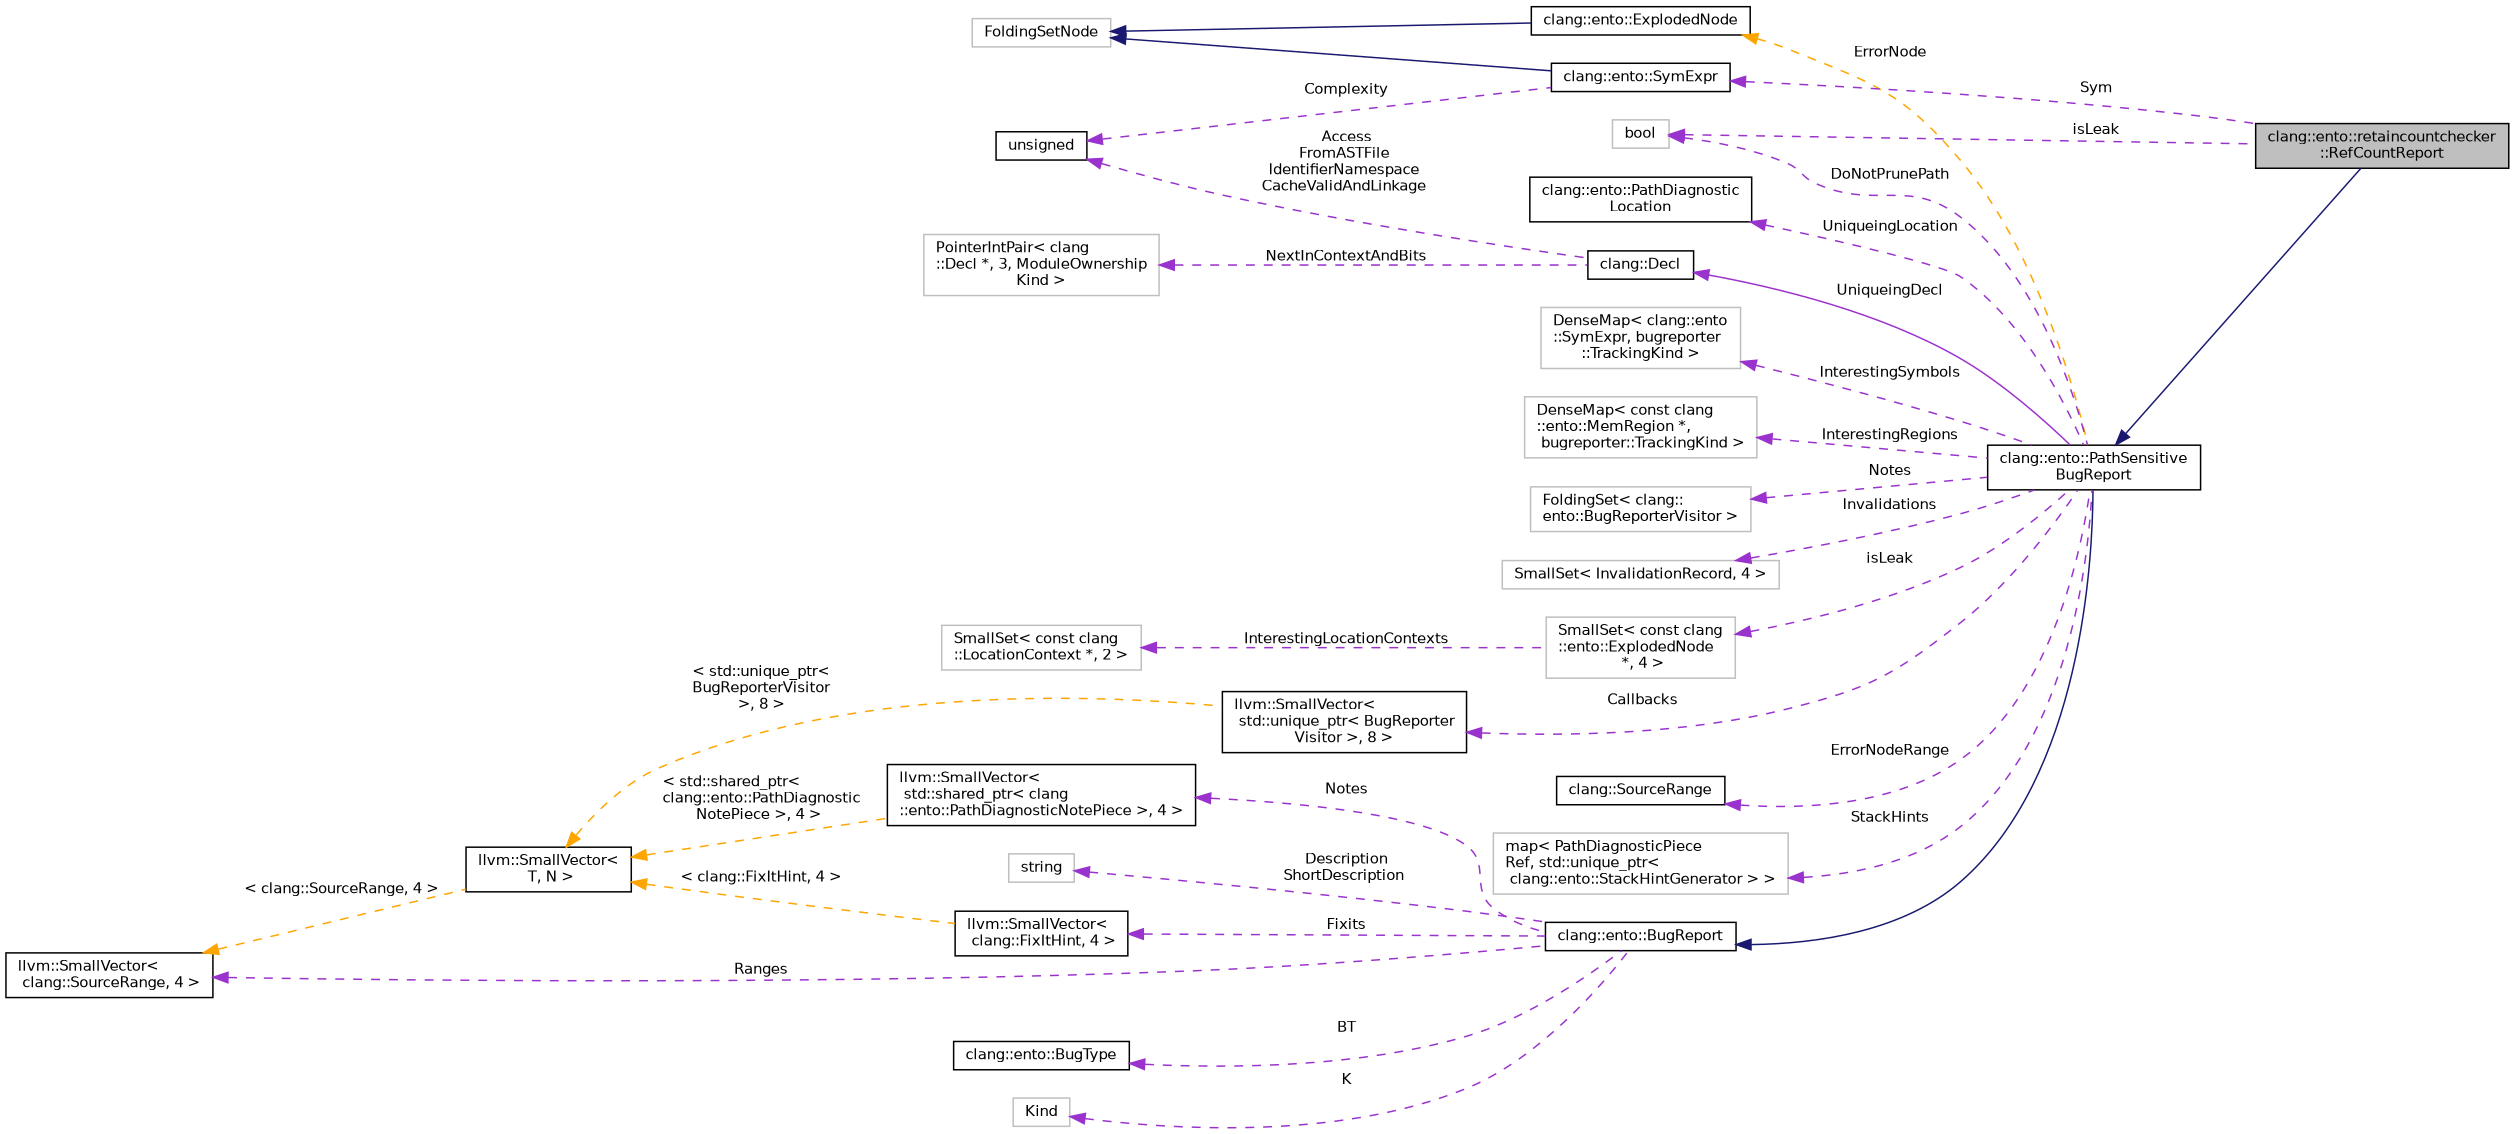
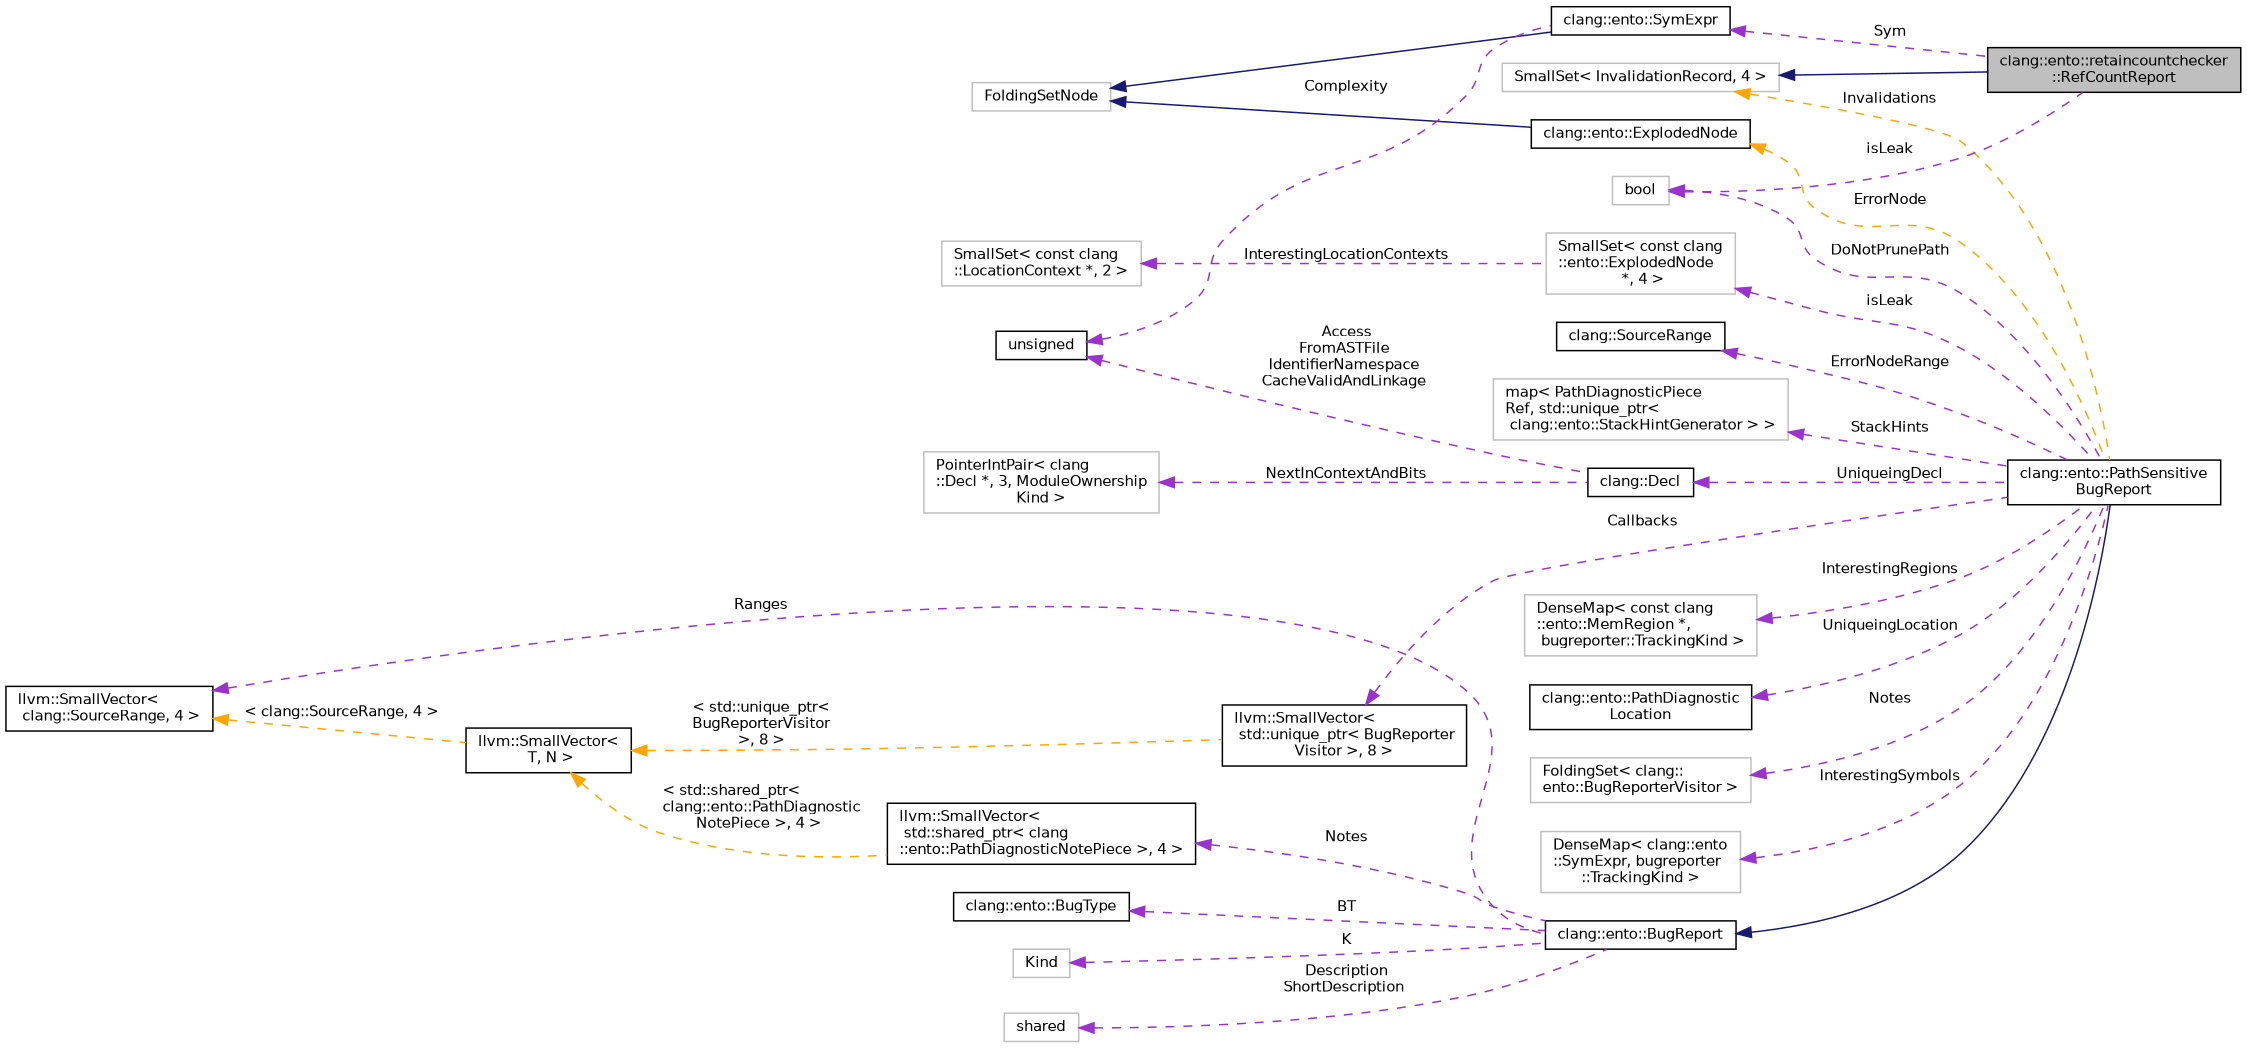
(2243, 301) -> (1891, 73)
(1904, 331) -> (1858, 482)
(1894, 530) -> (2009, 193)
(1041, 868) -> (1041, 1027)
(1041, 934) -> none
